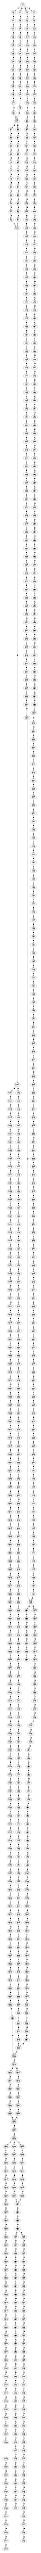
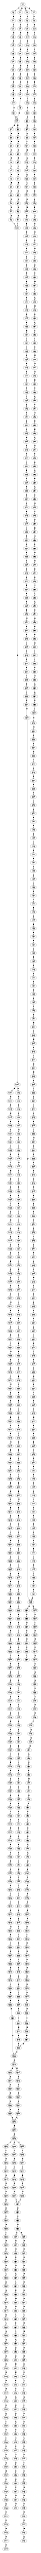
none -> (6, 2451)
